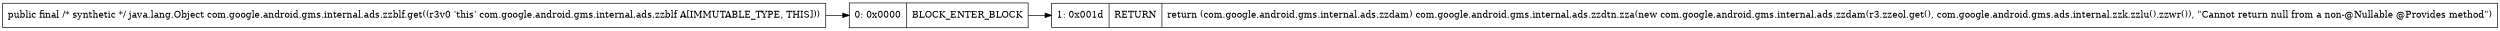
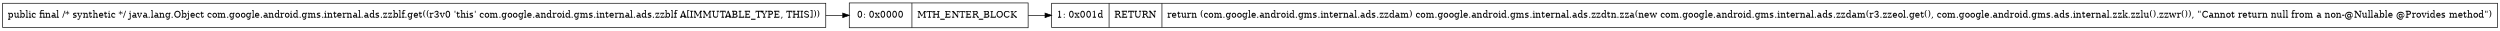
(967, 15) -> (967, 15)
